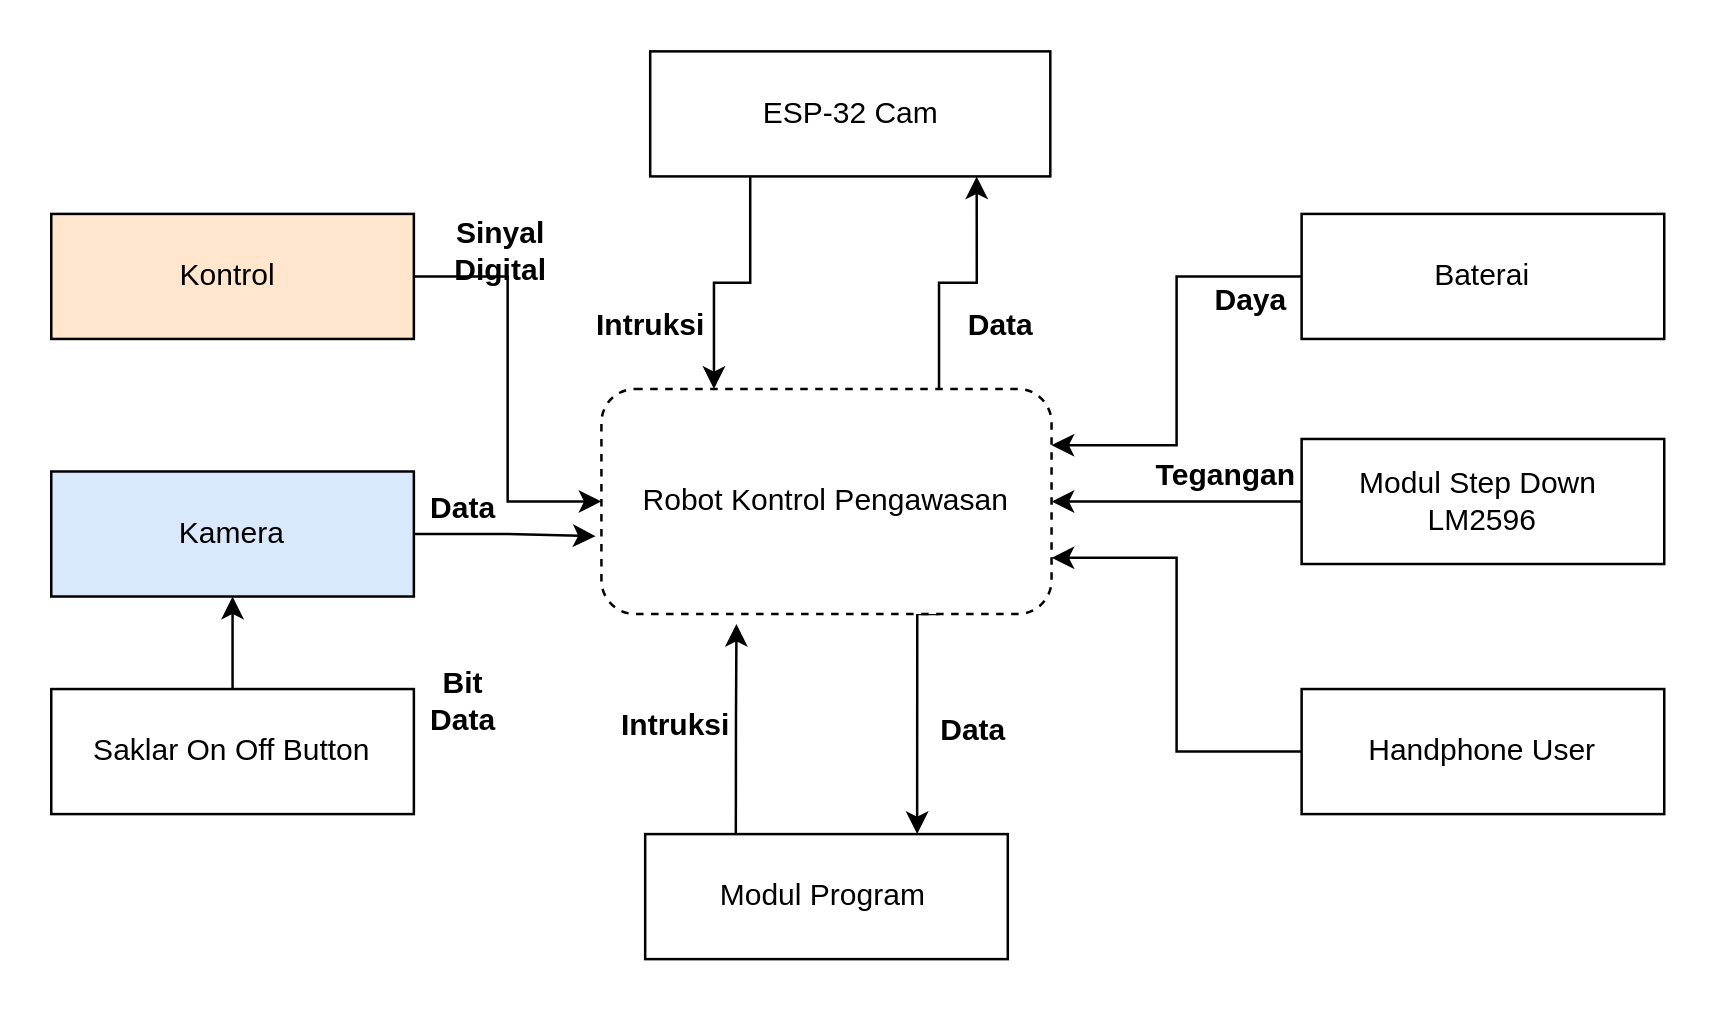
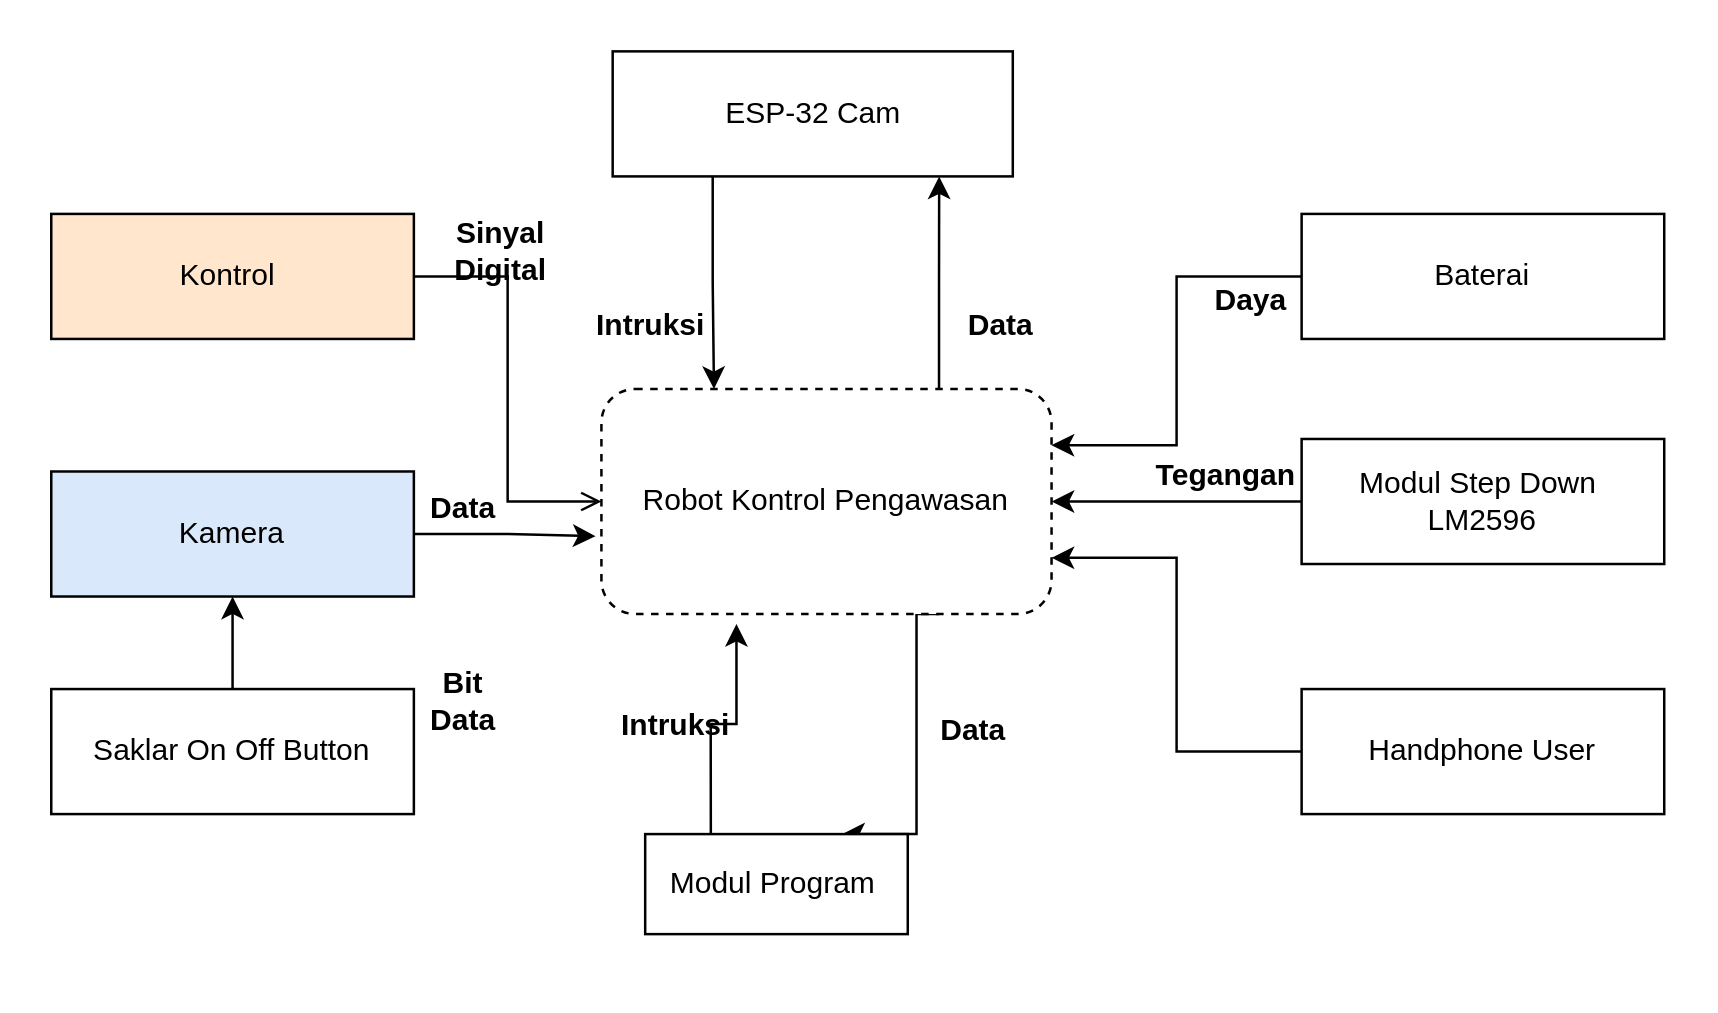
(850, 114) -> (813, 114)
(583, 501) -> (587, 501)
(826, 896) -> (776, 884)
